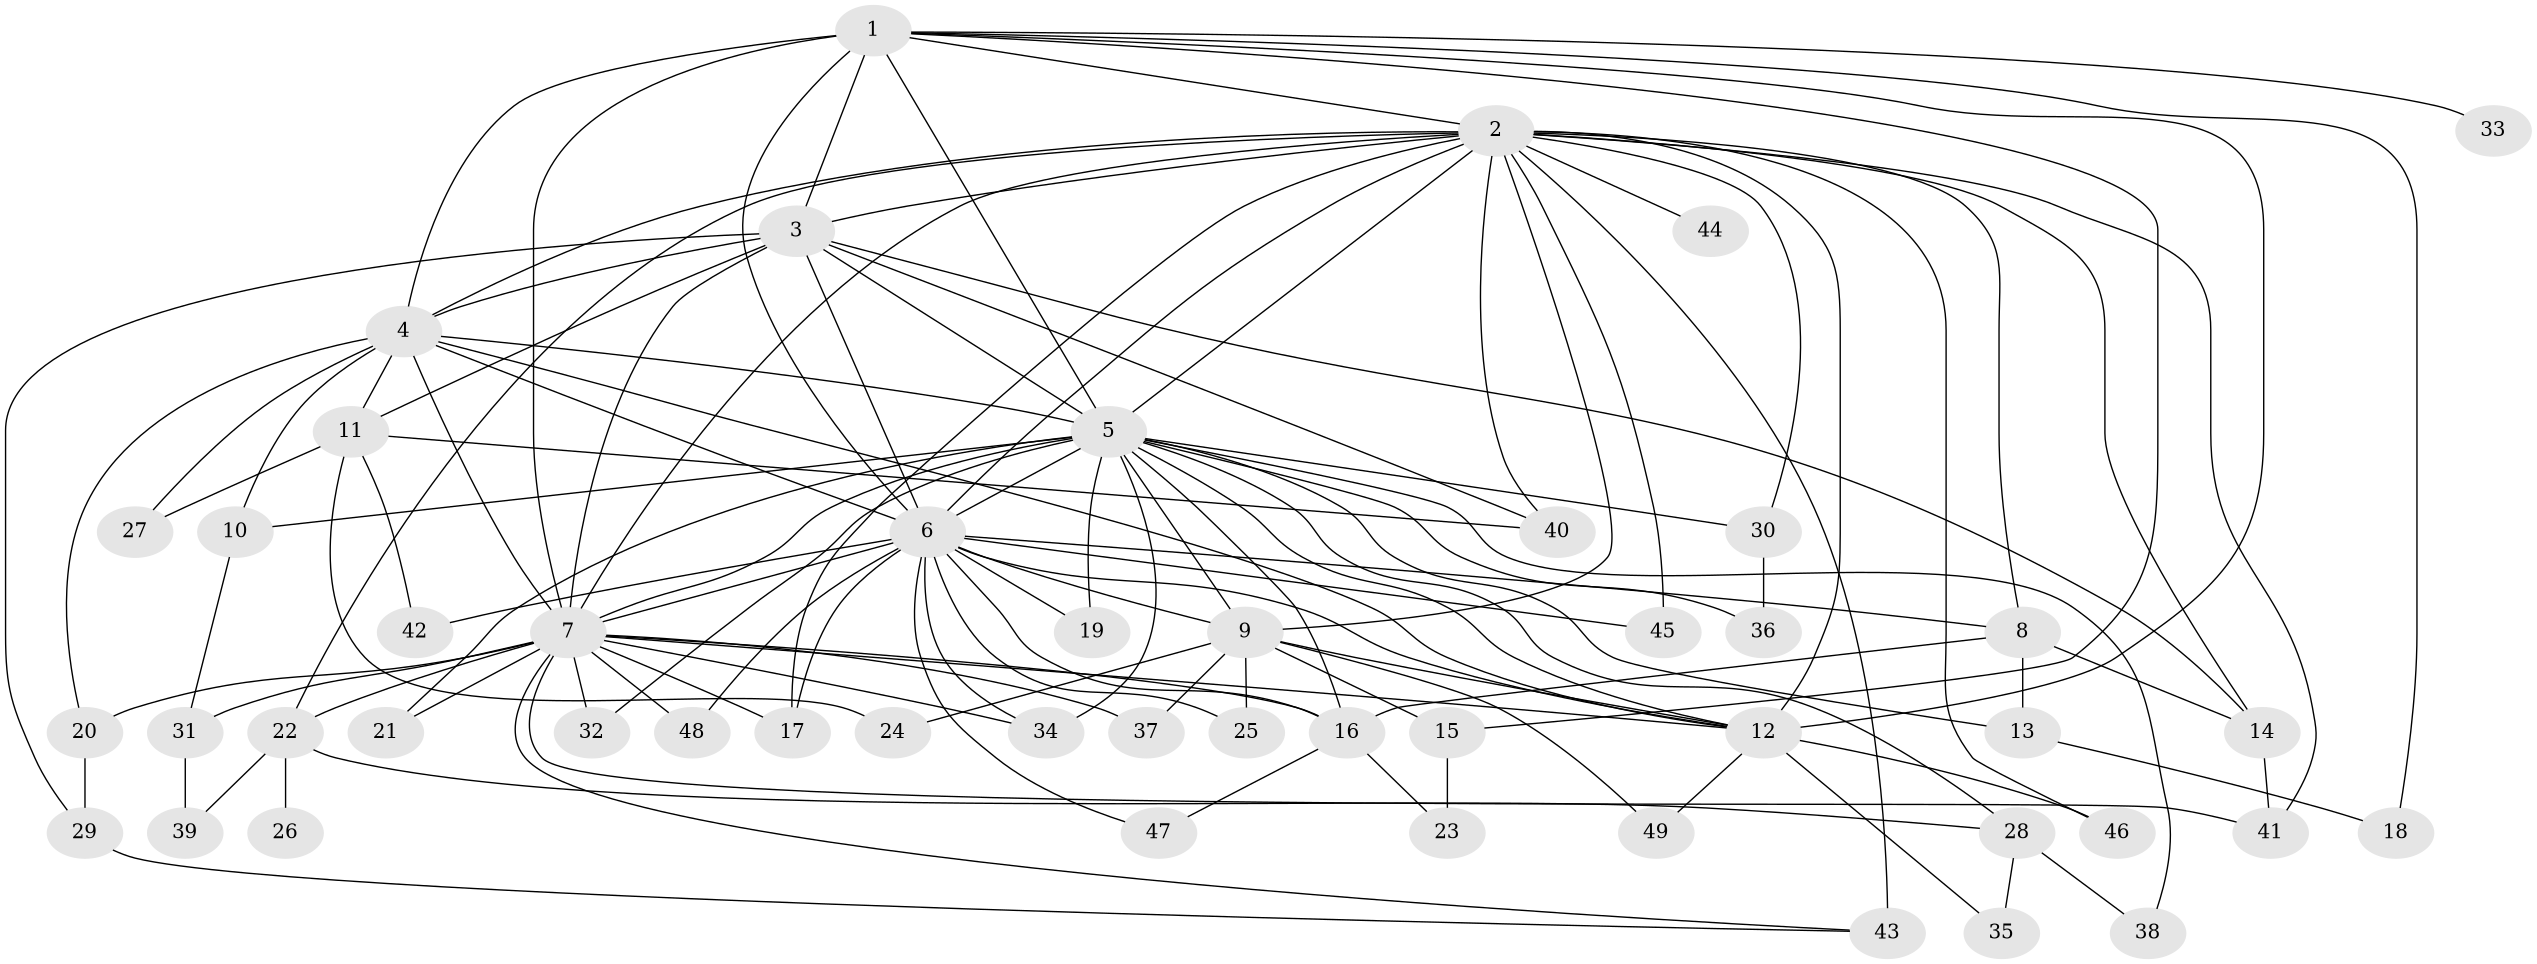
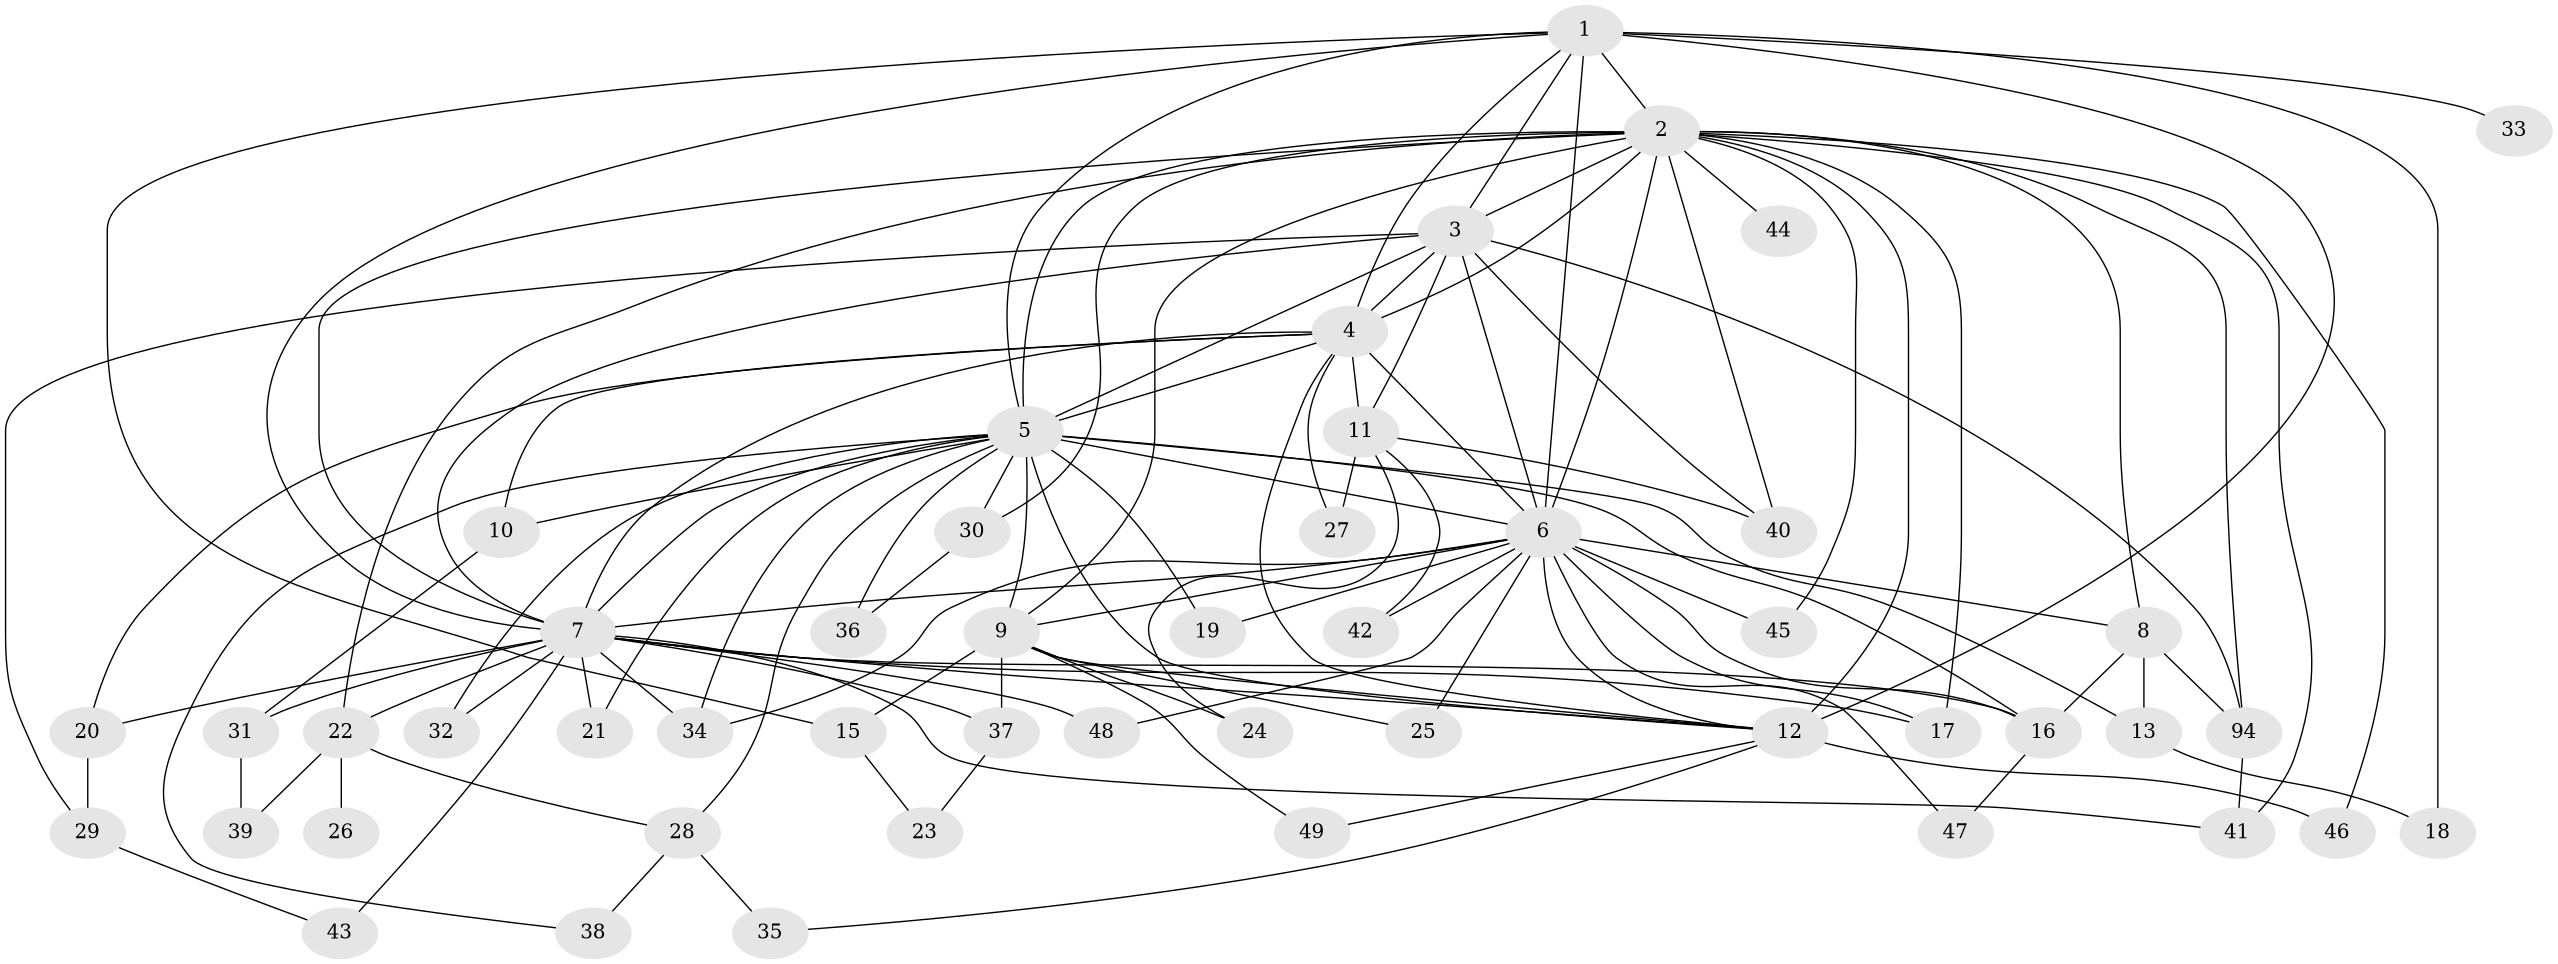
(1801, 483) -> none
(2262, 733) -> (2244, 733)
(1397, 783) -> (963, 783)
